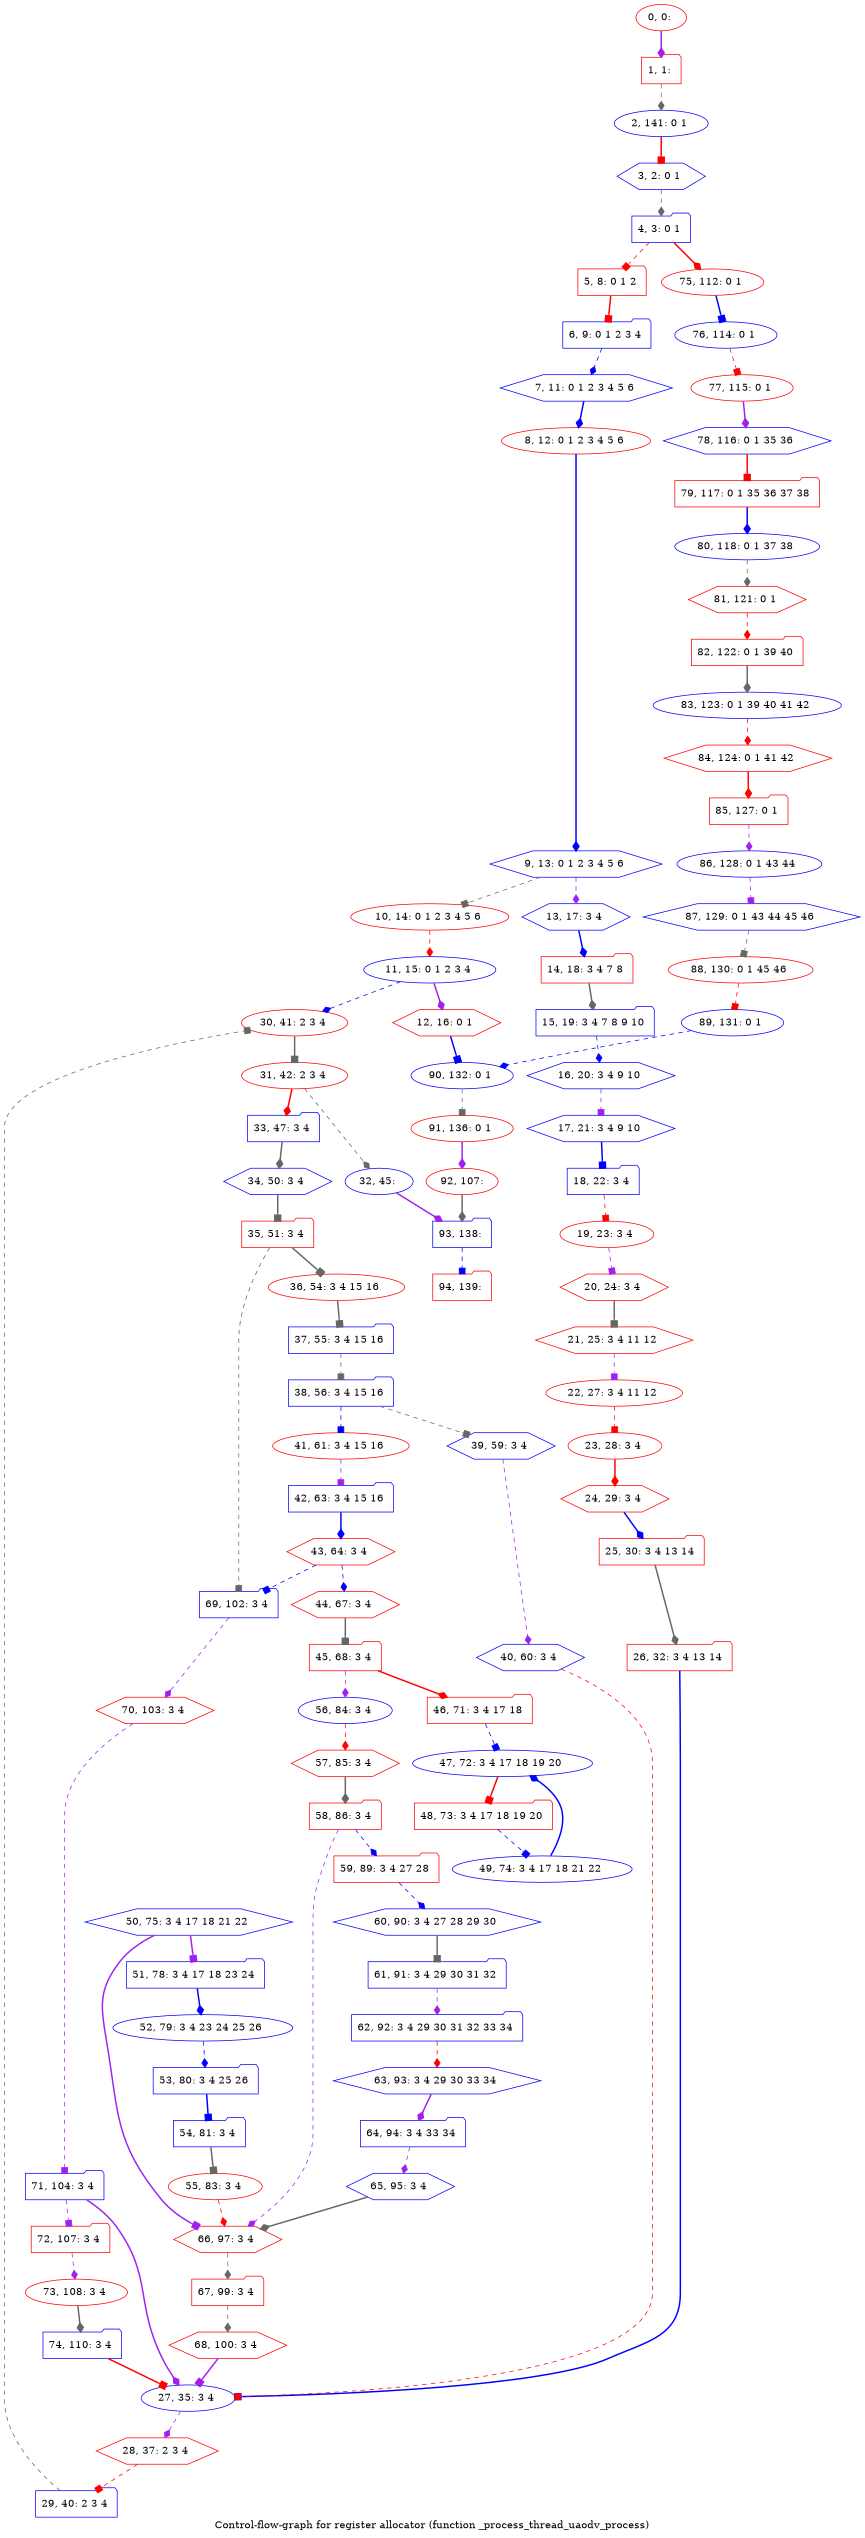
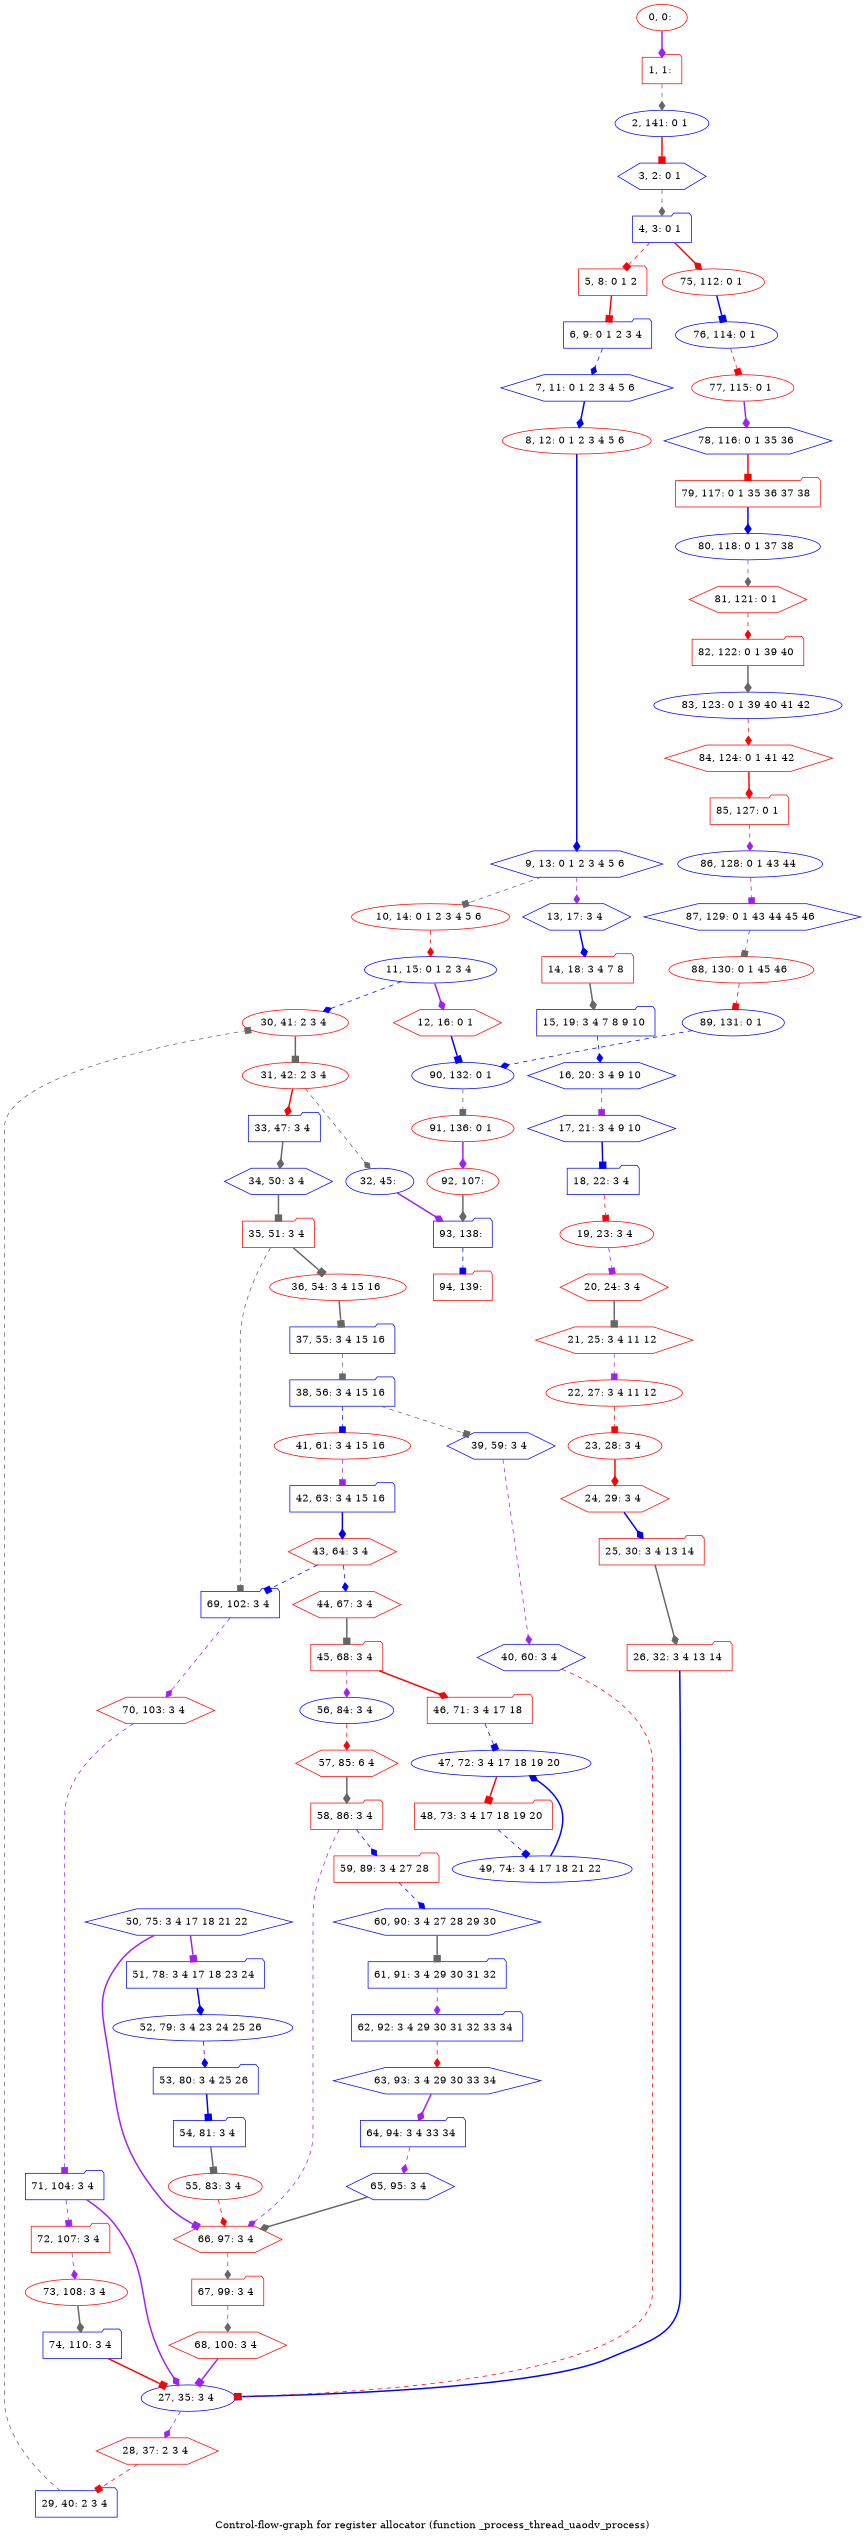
(345, 1763) -> (347, 1763)
